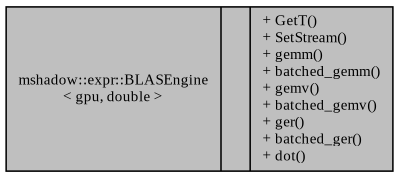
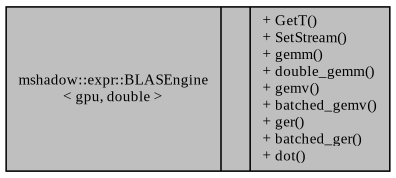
(322, 71) -> (318, 71)
